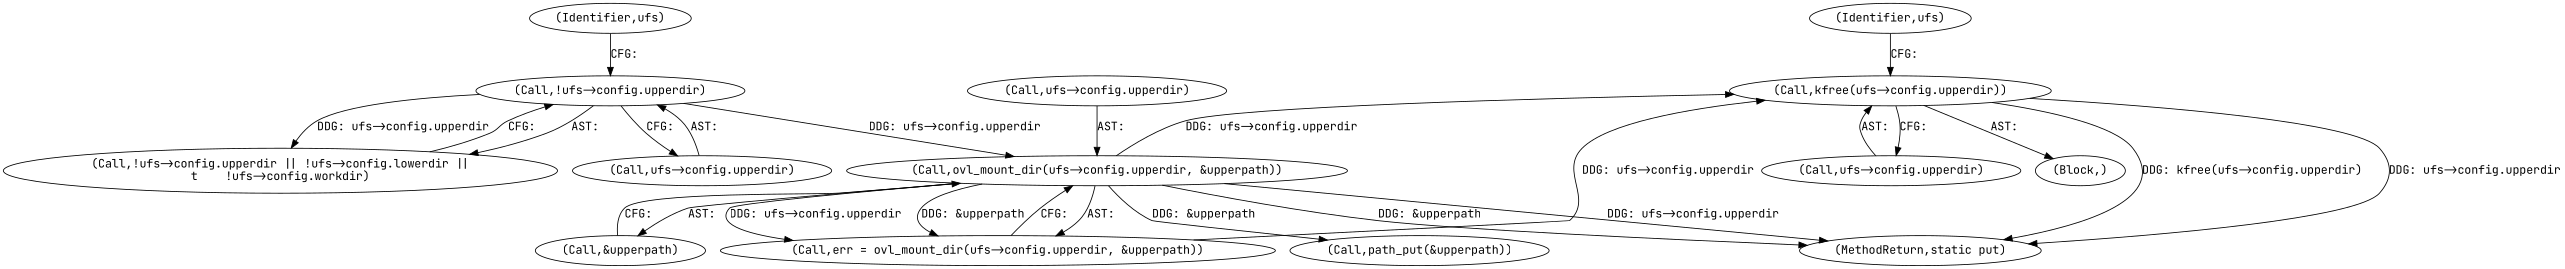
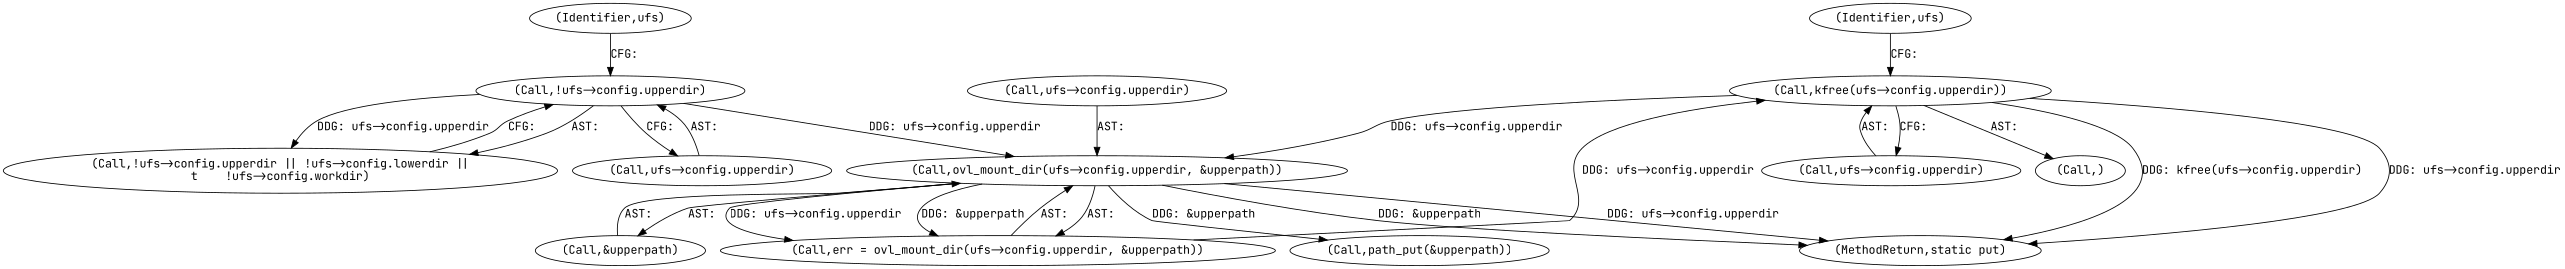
(1416, 103) -> (1483, 109)
(2080, 171) -> (2080, 171)
(642, 214) -> (642, 214)
(1058, 214) -> (1058, 214)
